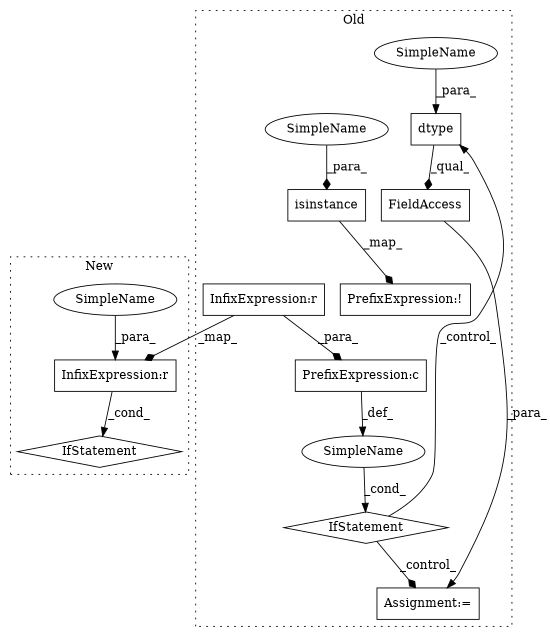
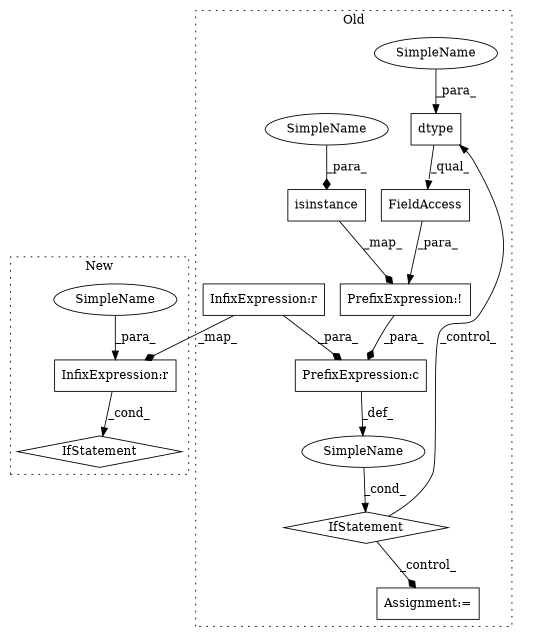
(431, 162) -> (431, 162)
none -> (383, 332)
(507, 398) -> (416, 248)
